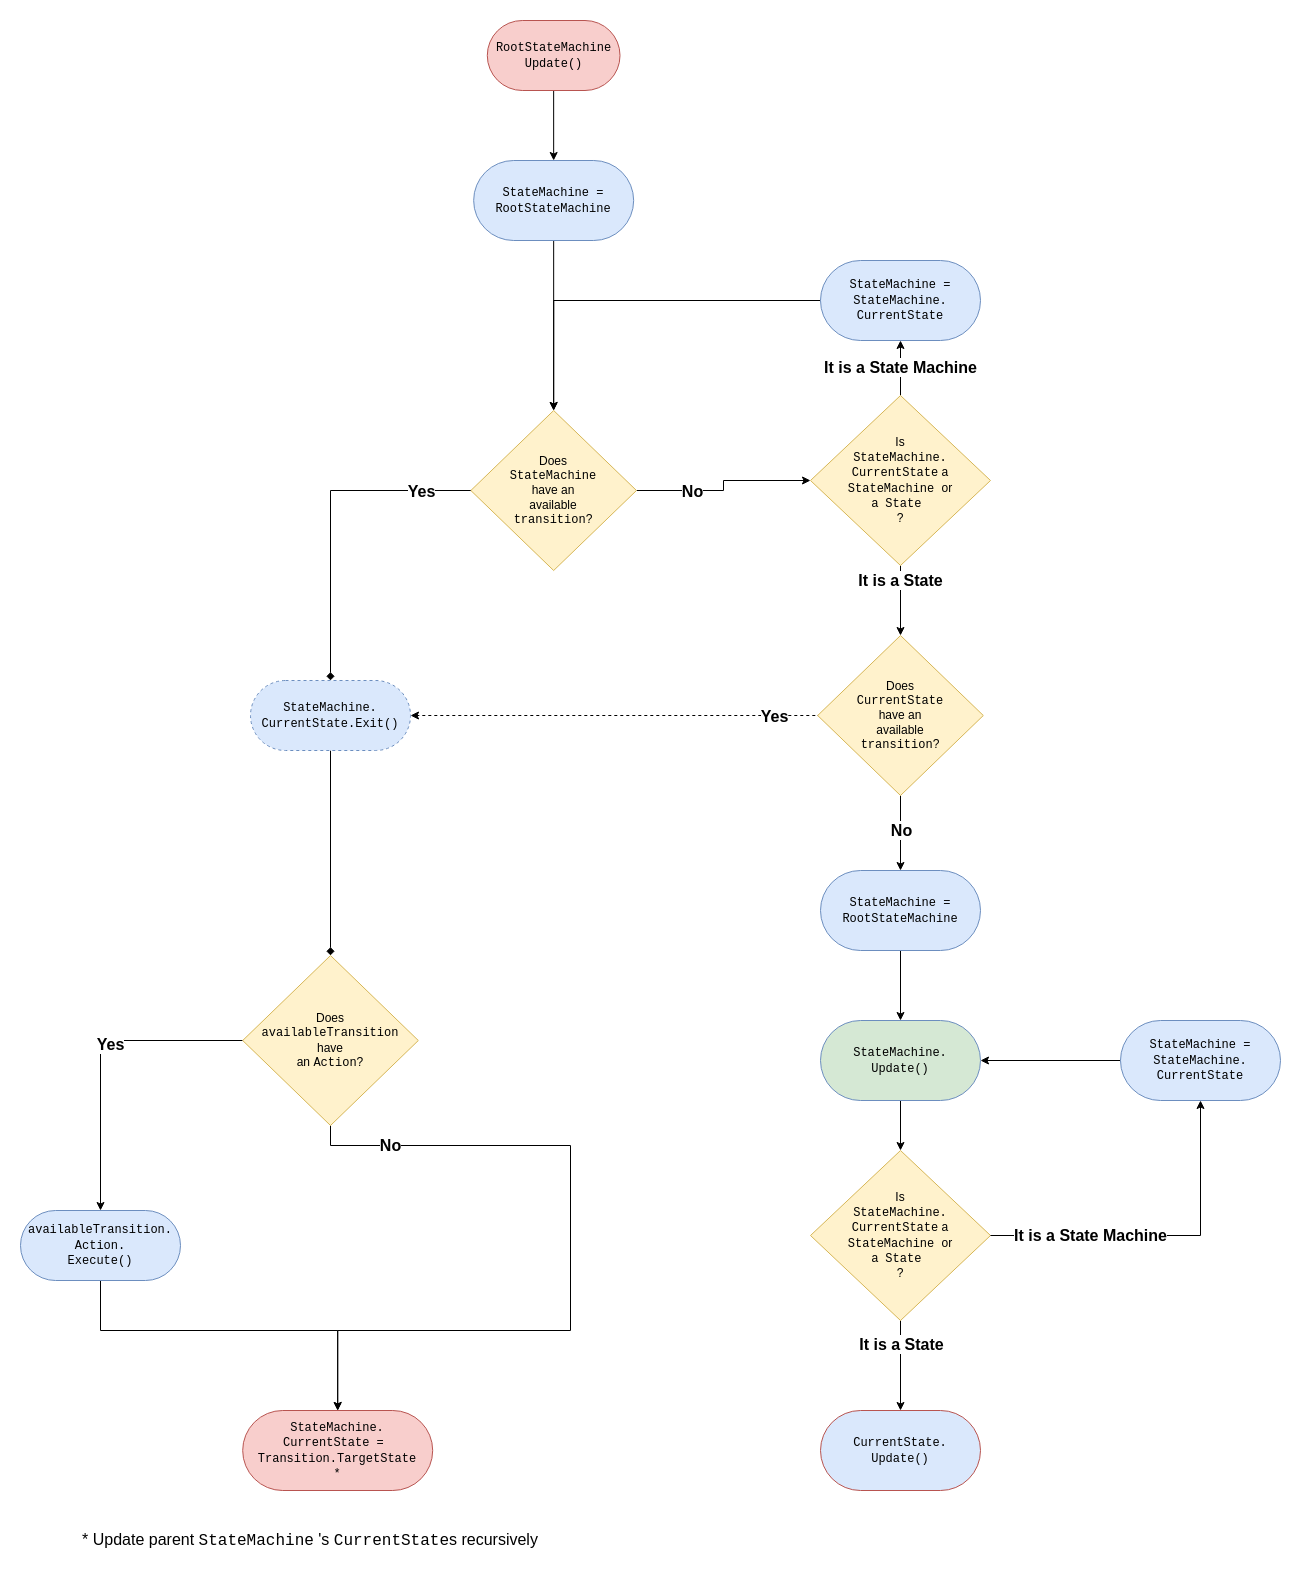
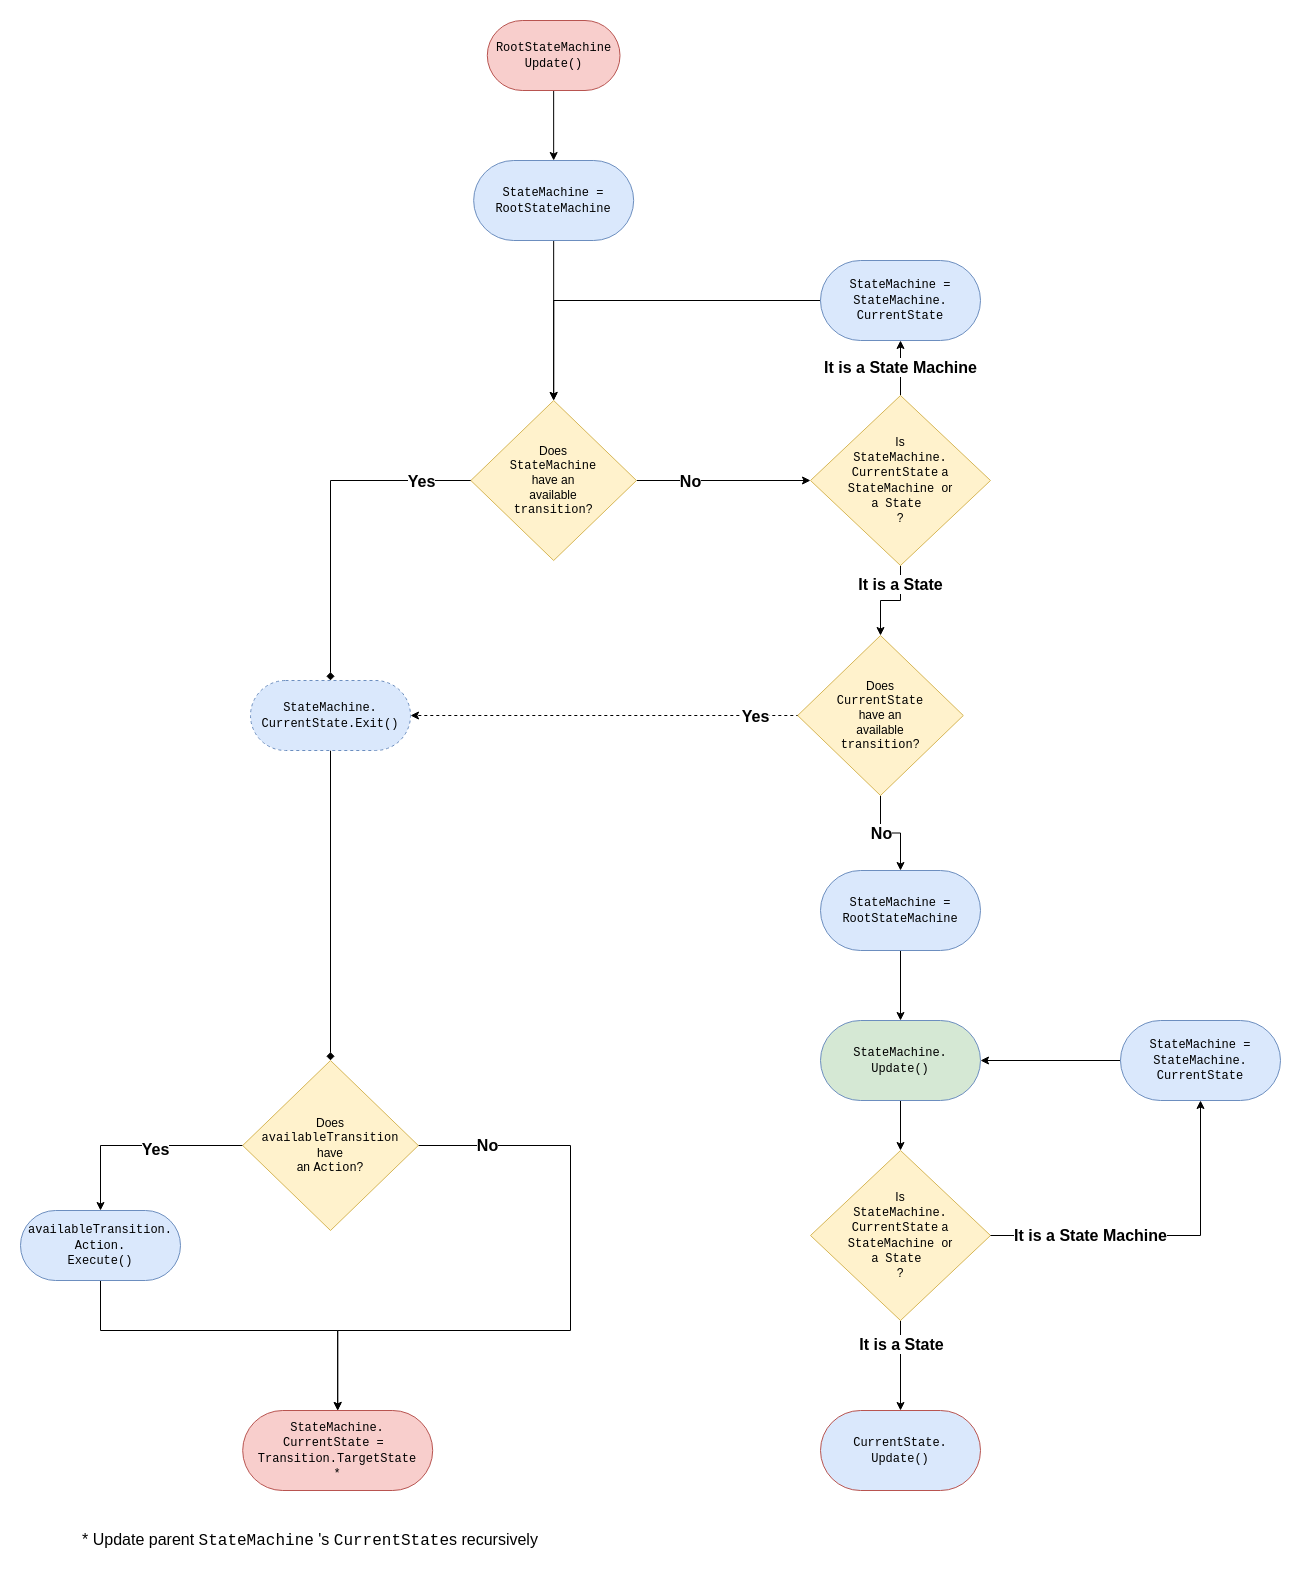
(554, 491) -> (554, 481)
(901, 716) -> (881, 716)
(331, 1041) -> (331, 1146)
